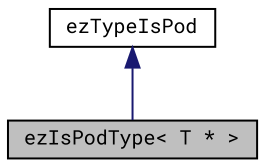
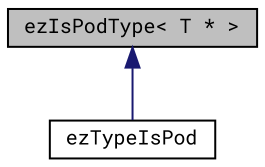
(133, 94) -> (133, 94)
